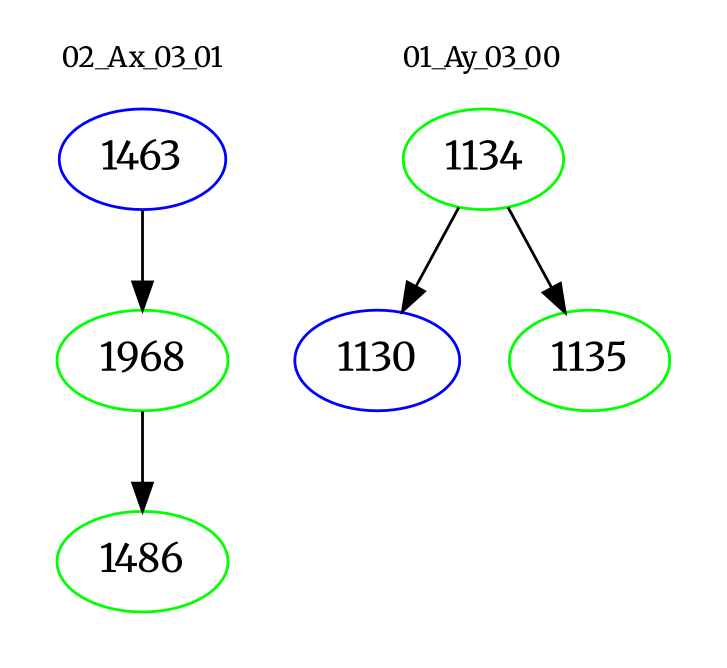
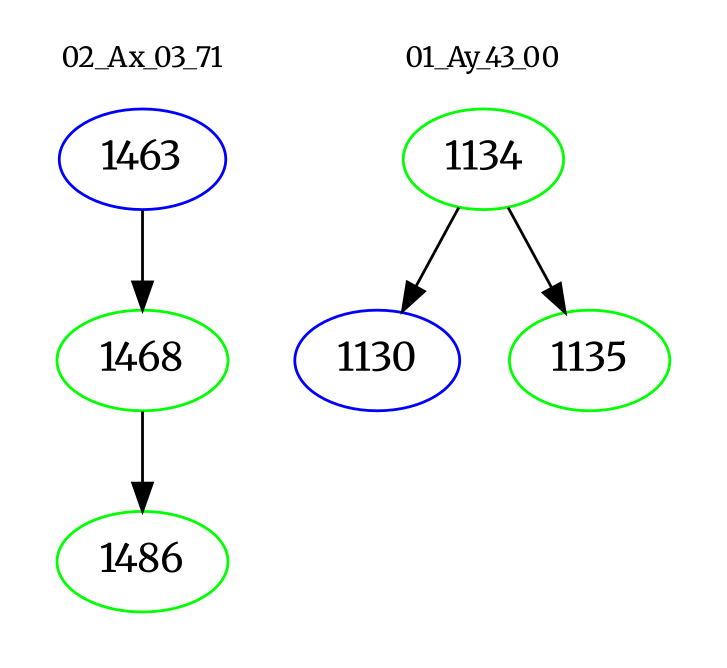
(143, 60) -> (143, 60)
(483, 60) -> (483, 60)
(143, 360) -> (143, 360)
